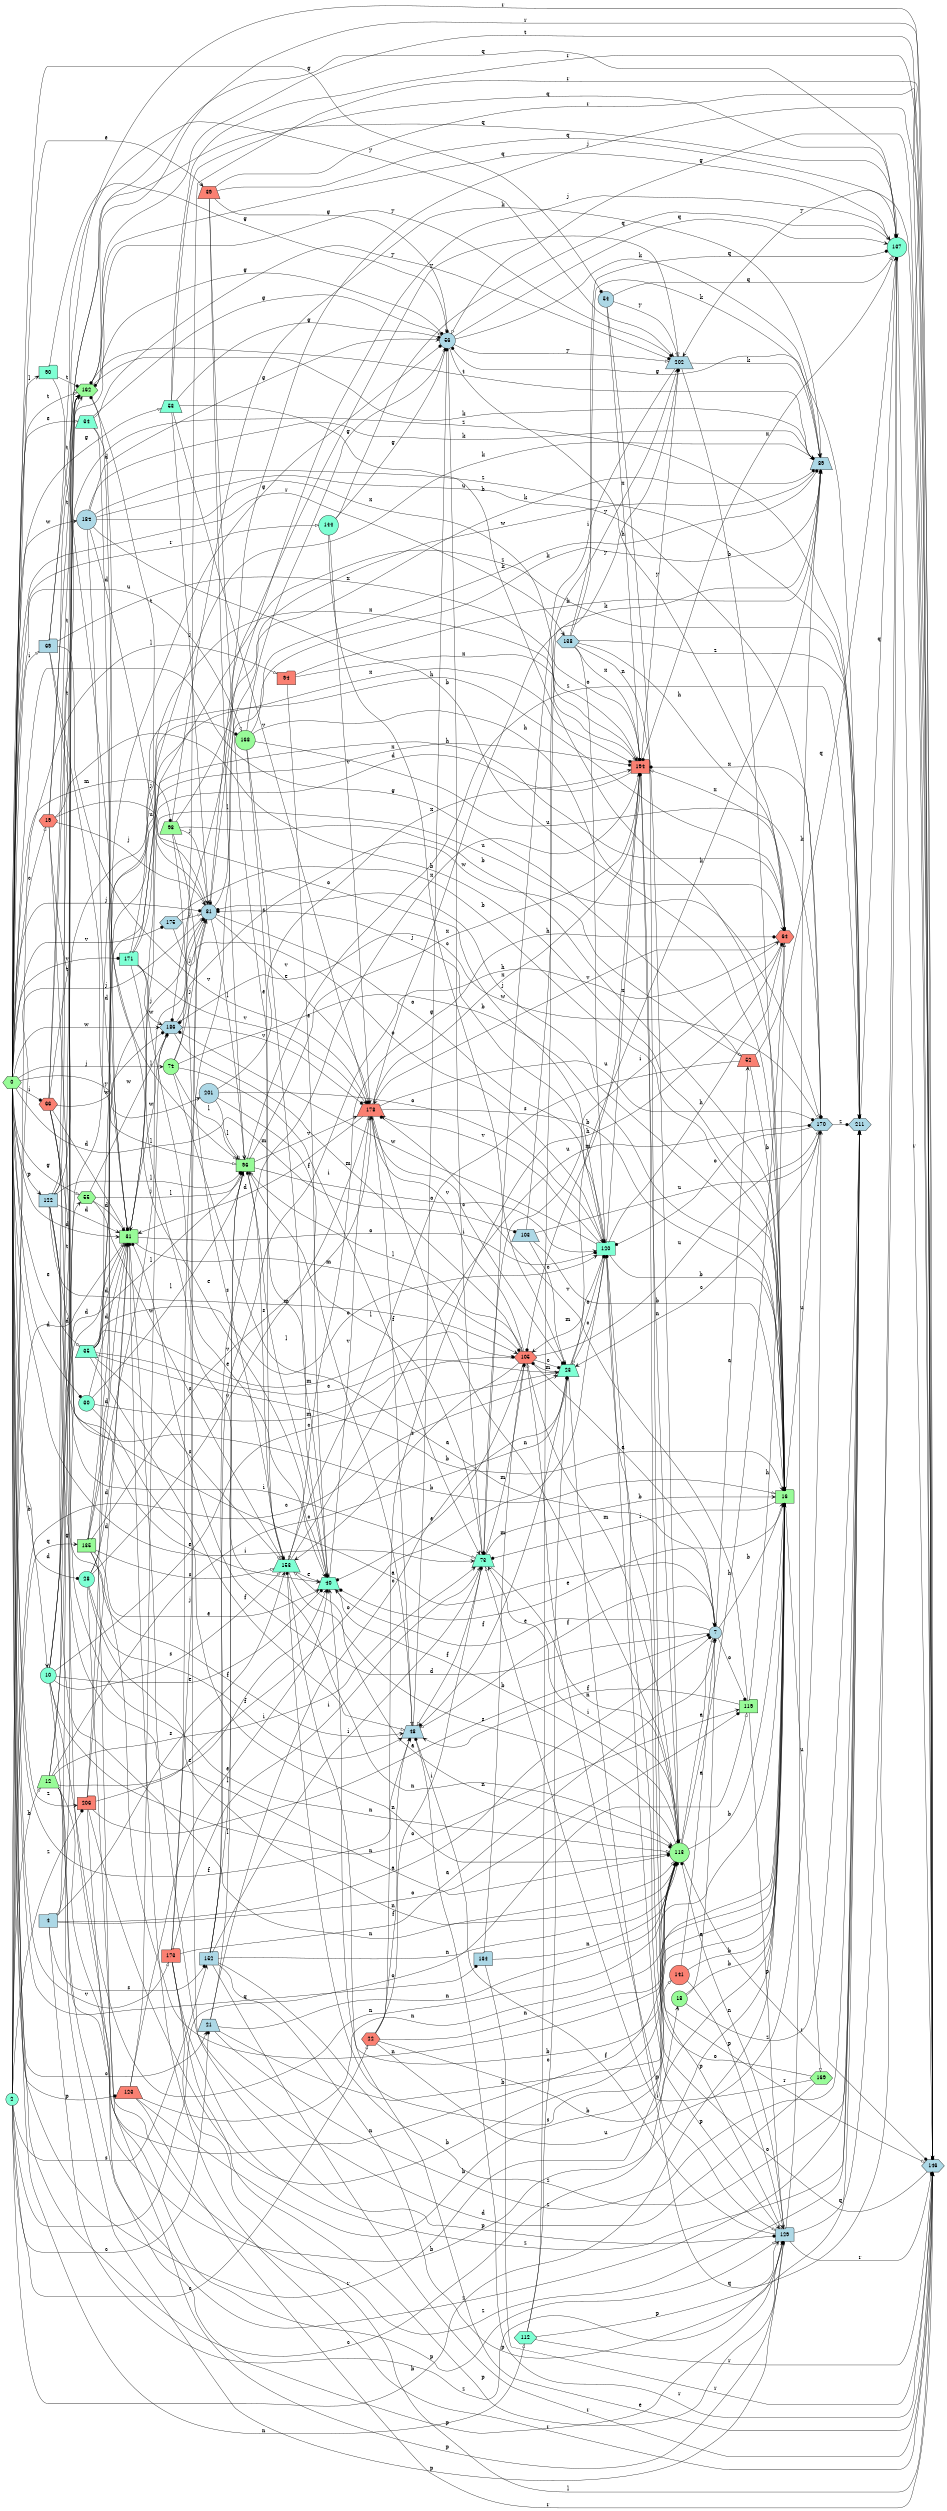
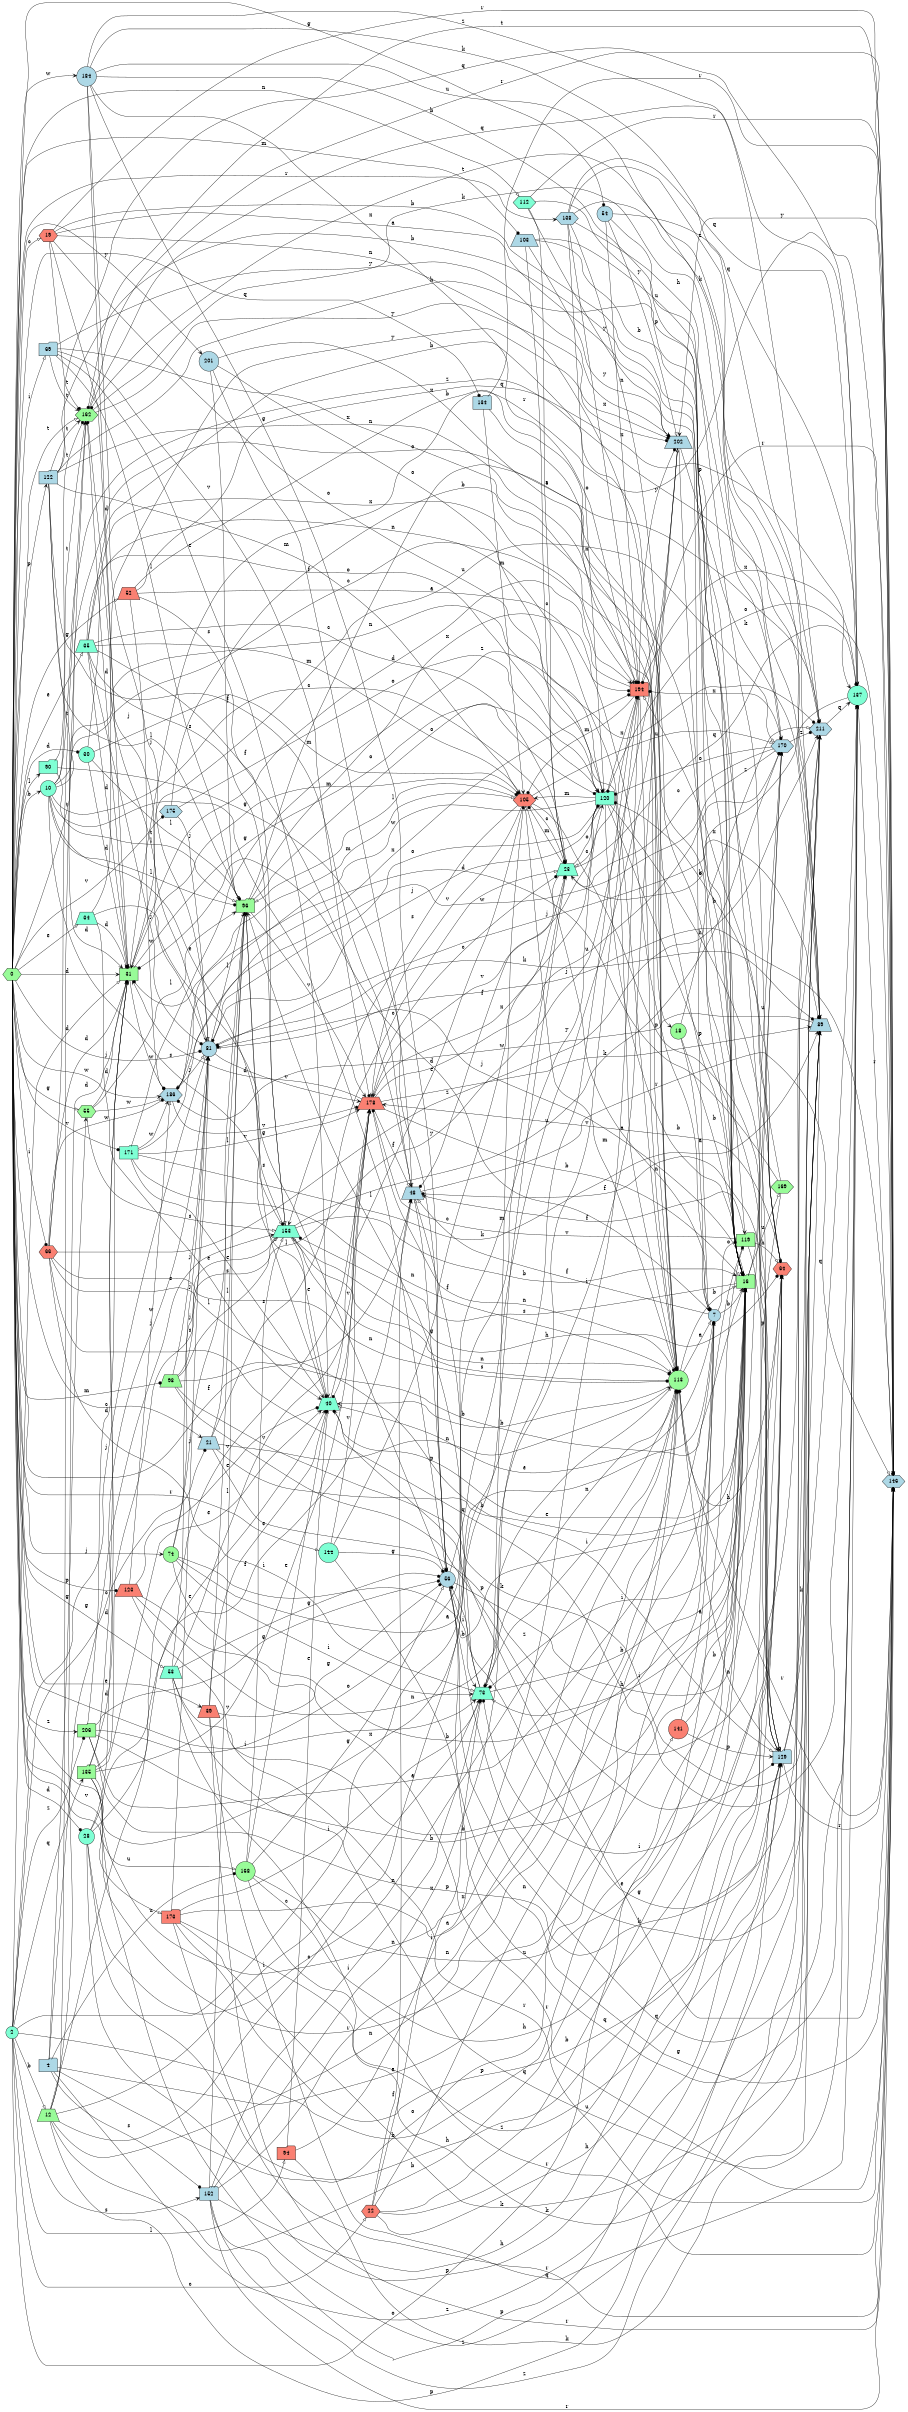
(732, 1348) -> (615, 750)
(87, 1804) -> (87, 1731)
(568, 2489) -> (547, 2268)
